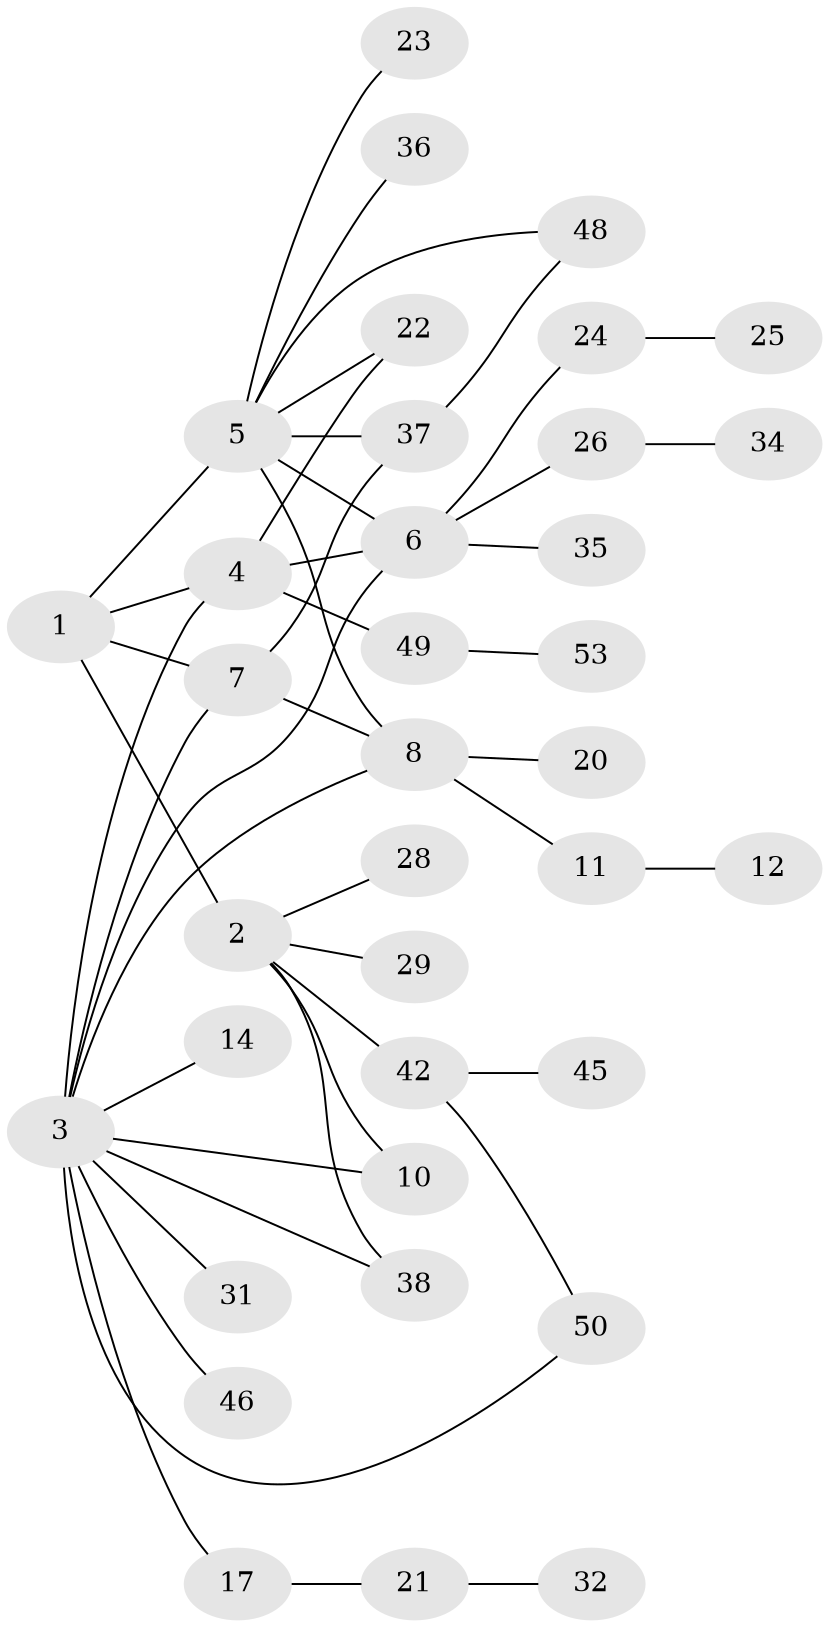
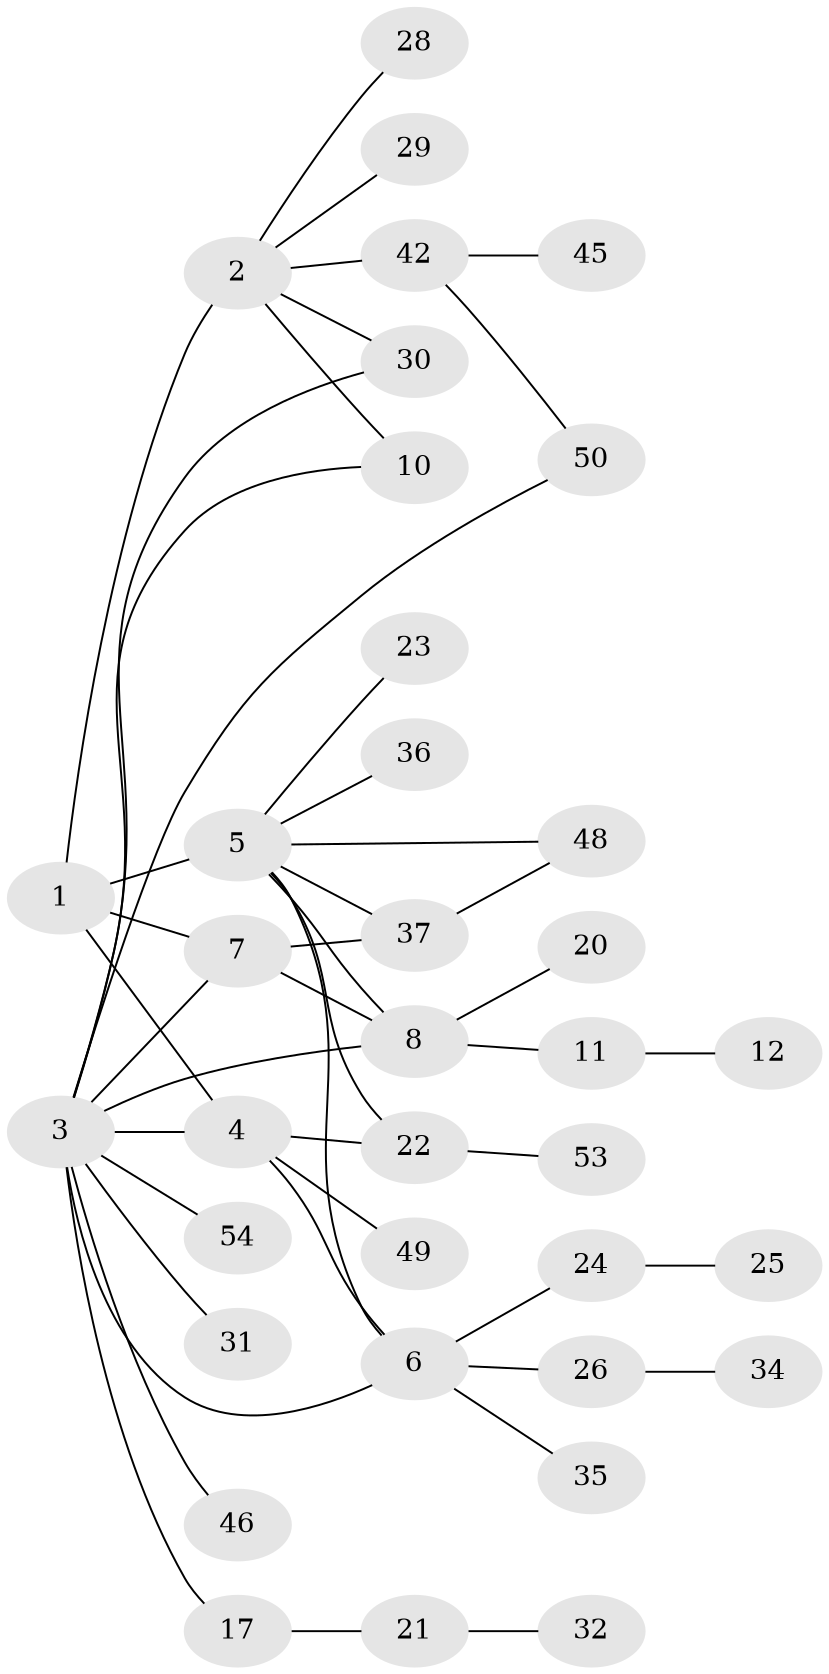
(503, 652) -> (503, 1154)
(238, 1042) -> (238, 1238)
(415, 1285) -> (415, 362)
